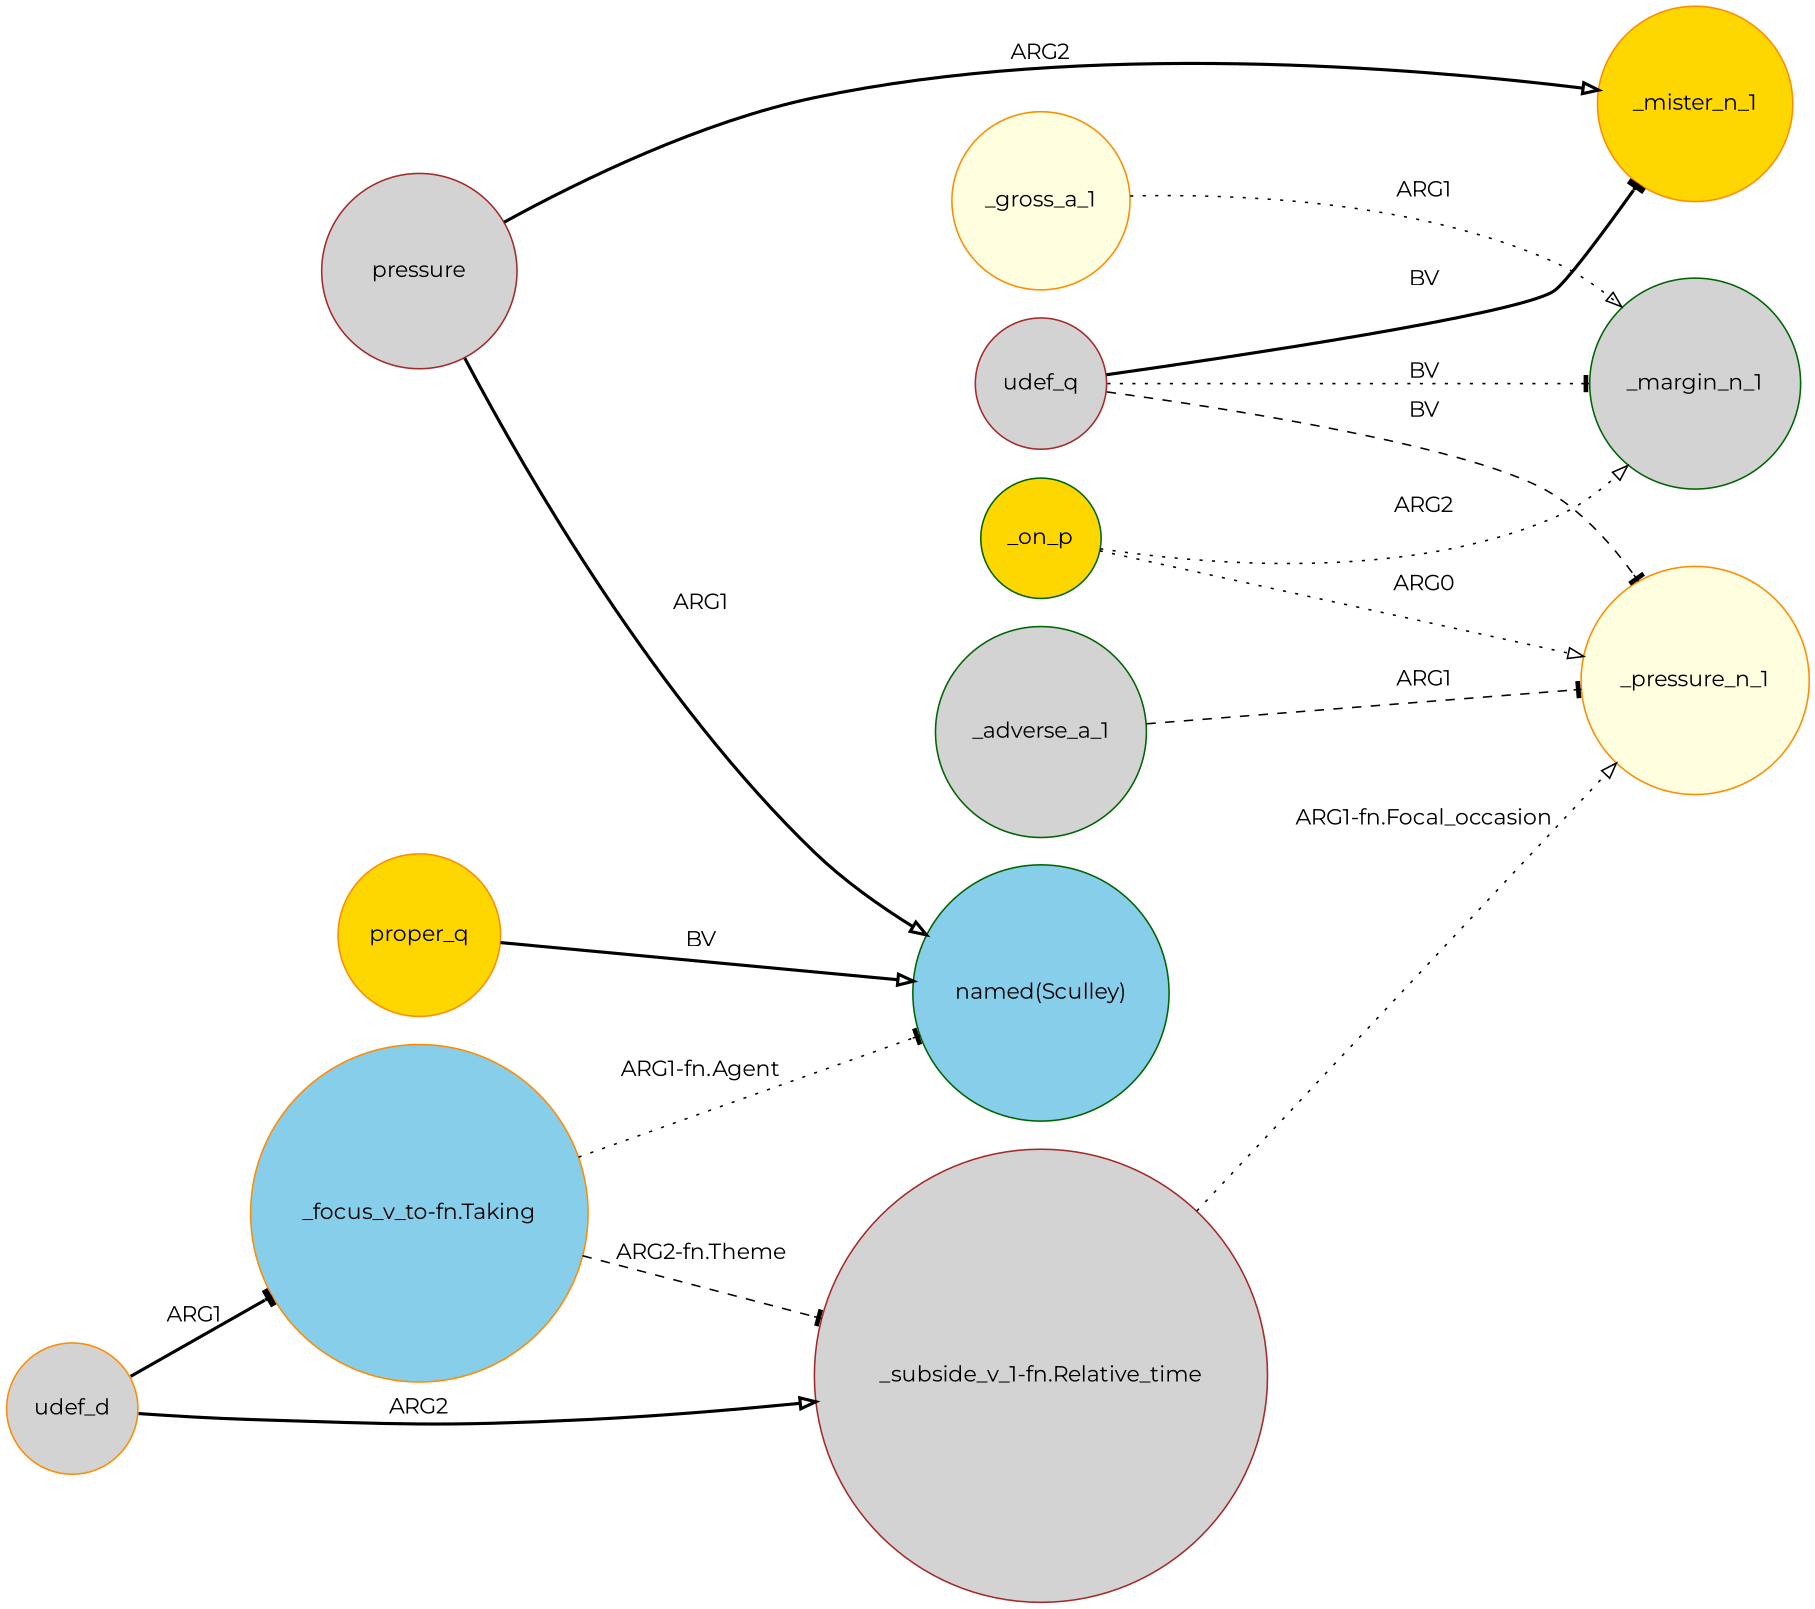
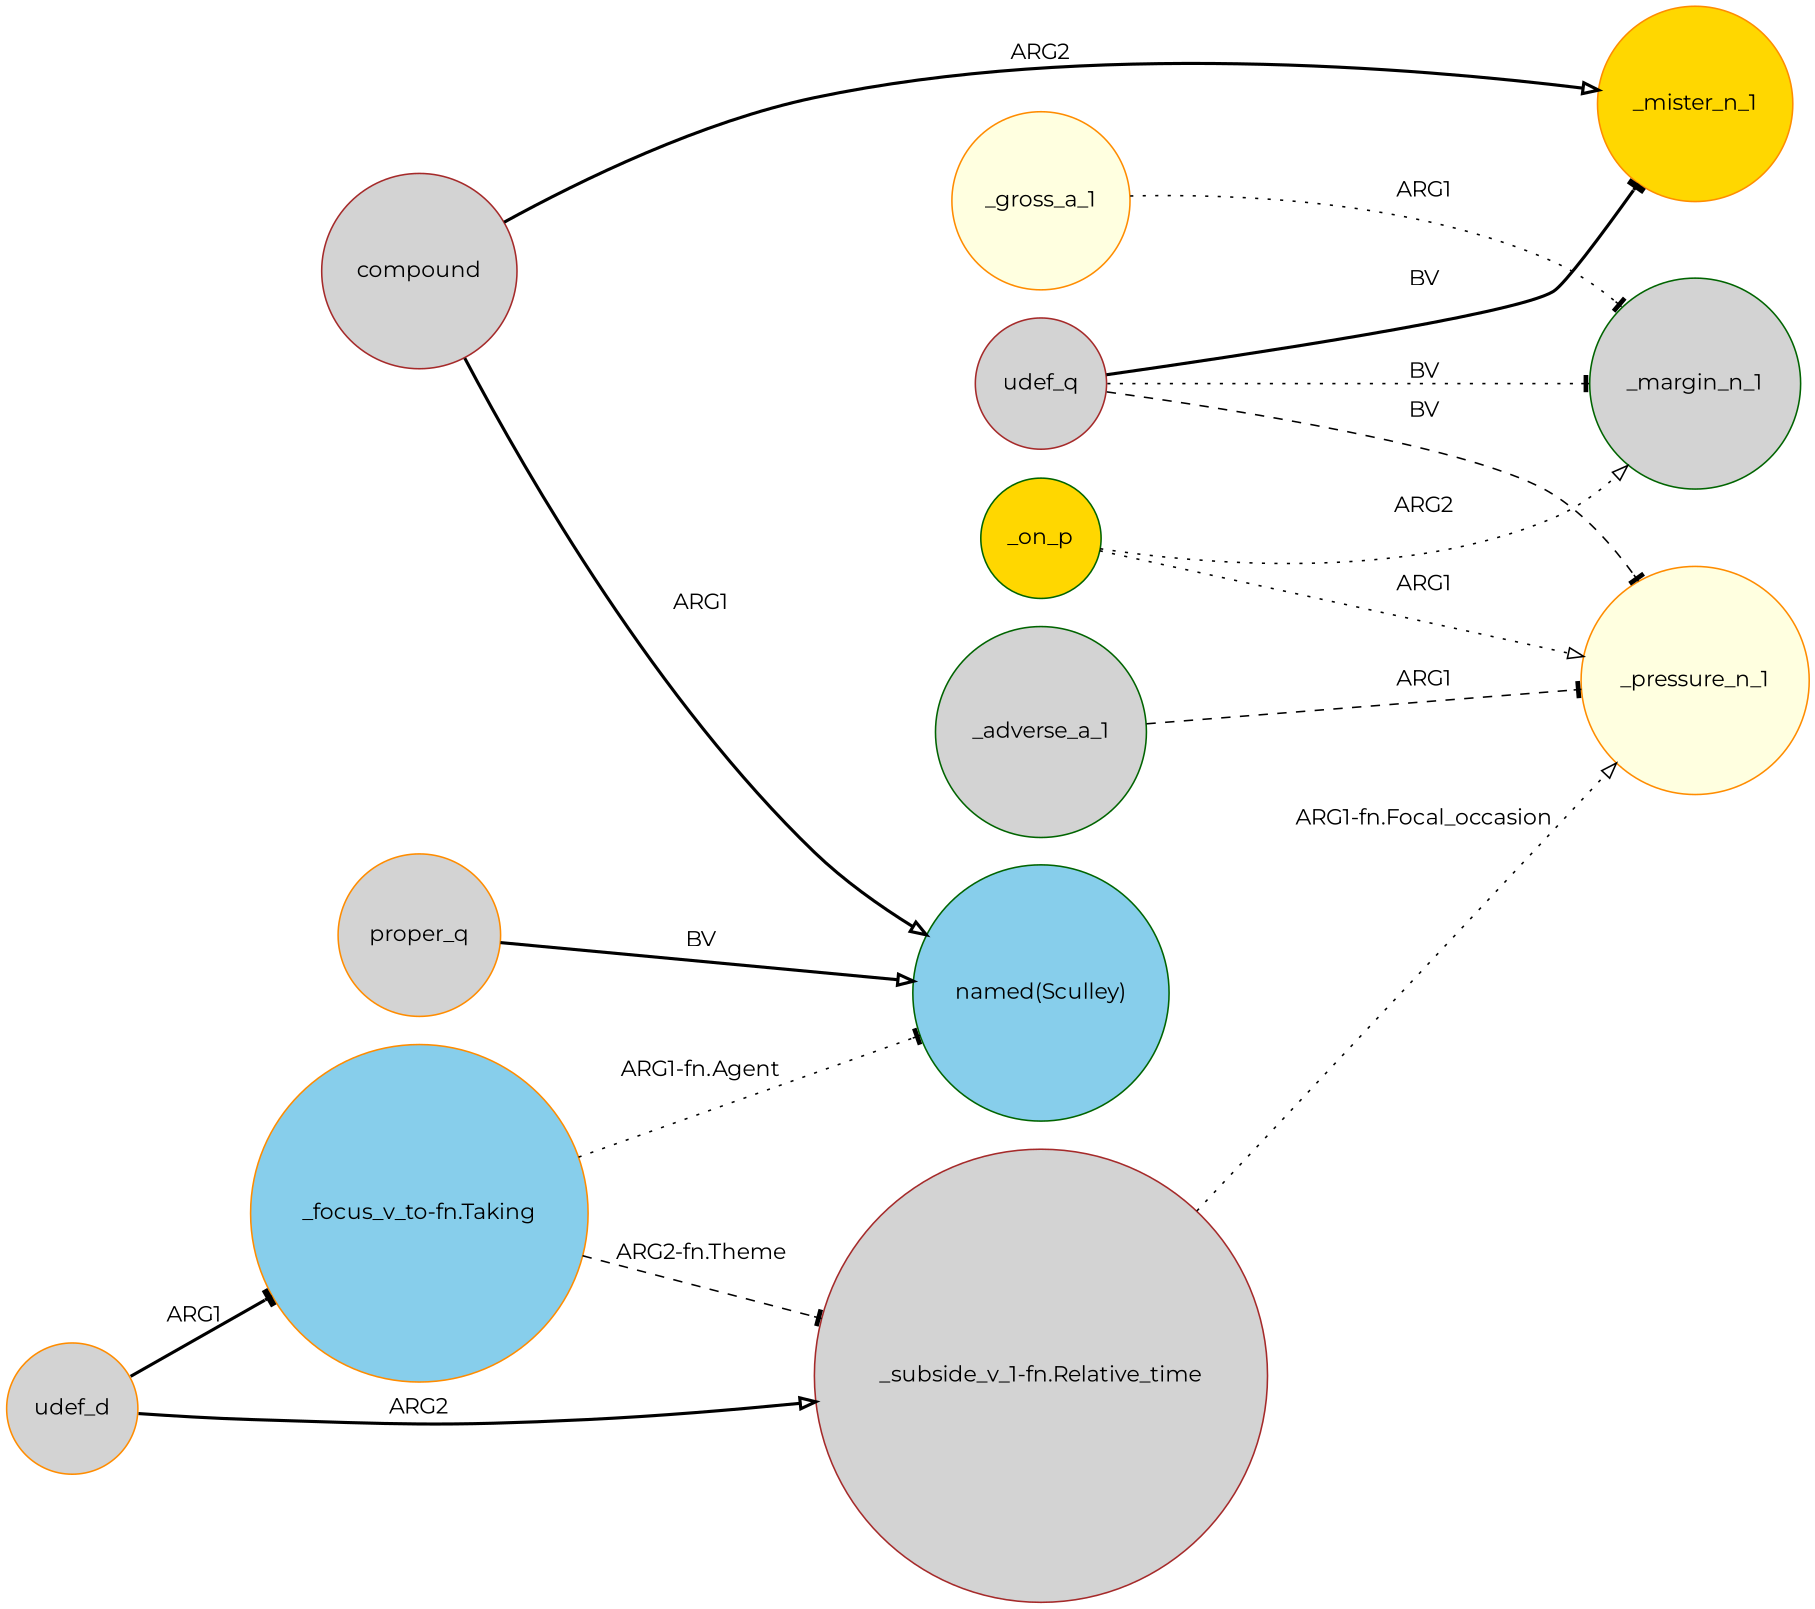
(1382, 213) -> (1382, 213)
(419, 271) -> (419, 271)
(1424, 584) -> (1424, 584)
(419, 935) -> (419, 935)
